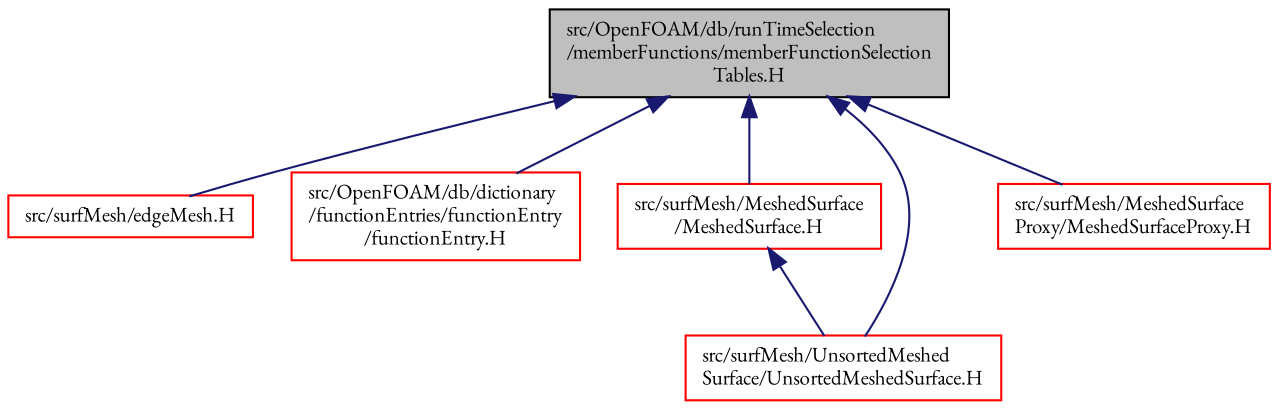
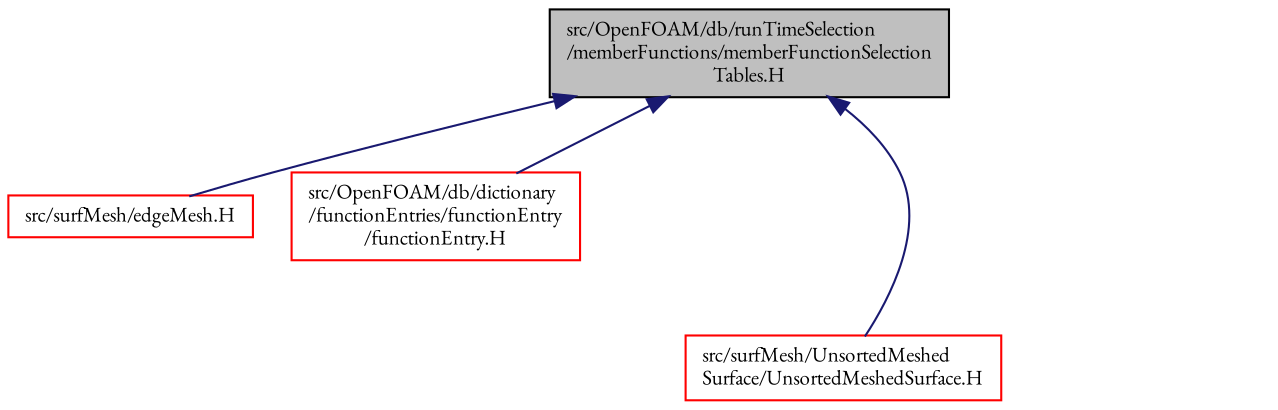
(749, 216) -> none
(1134, 216) -> none
